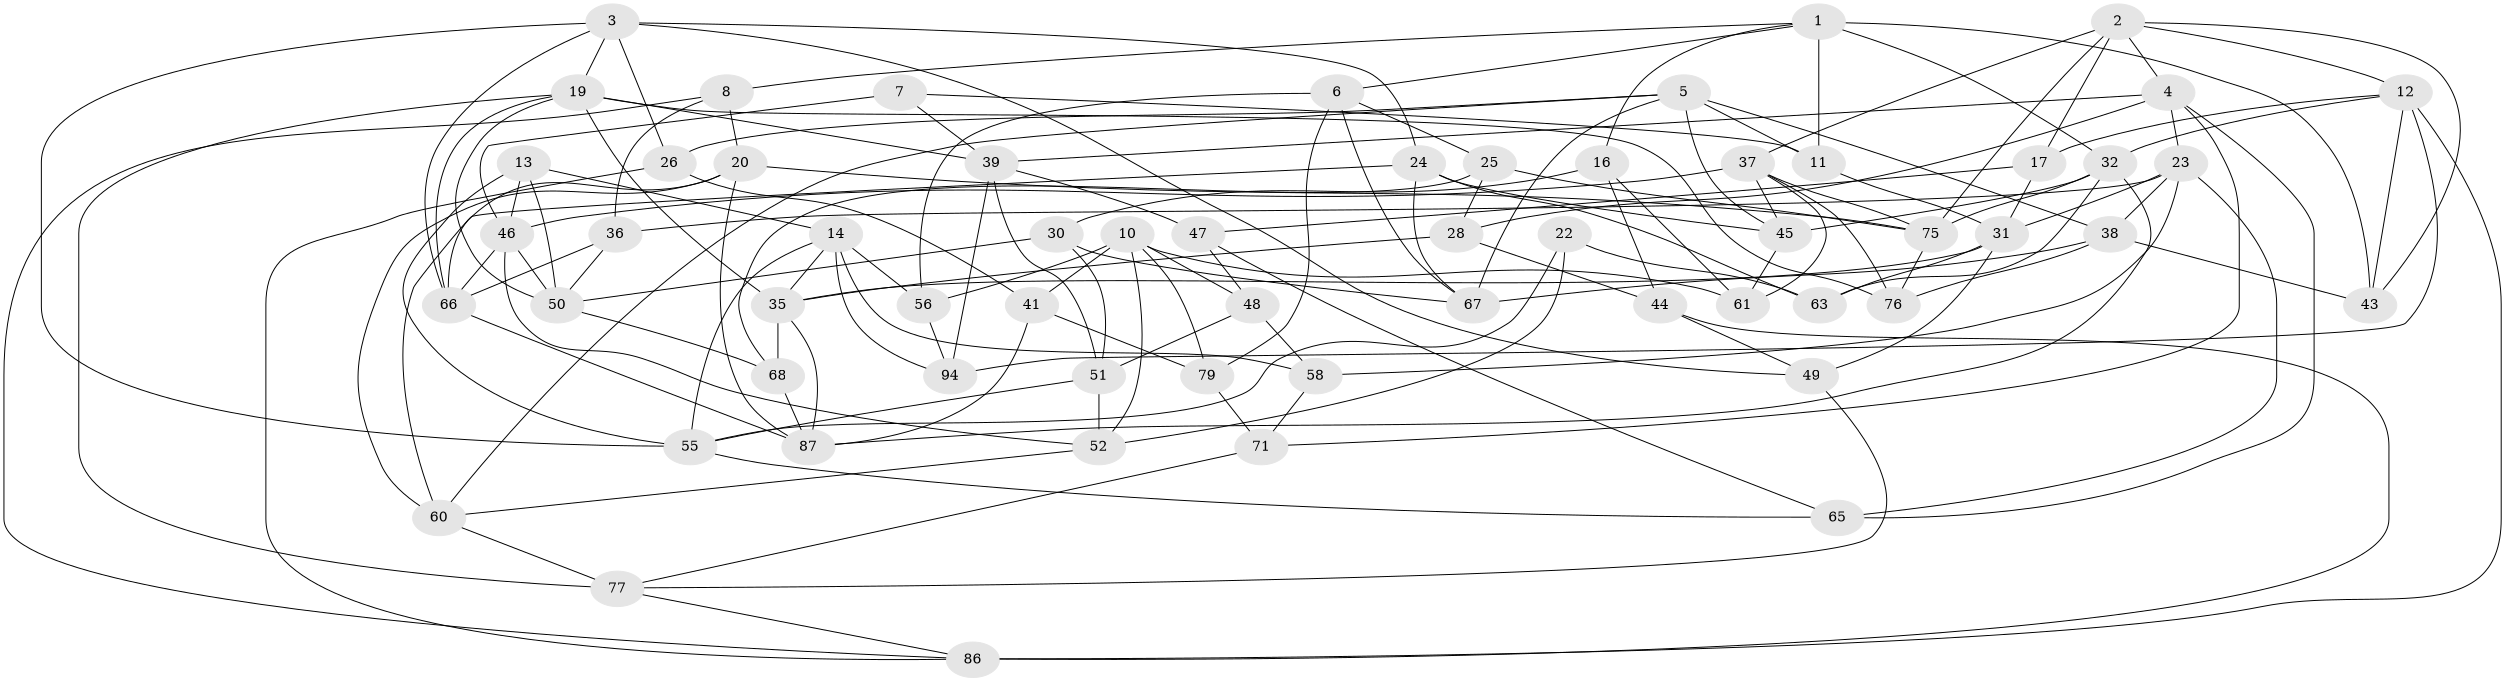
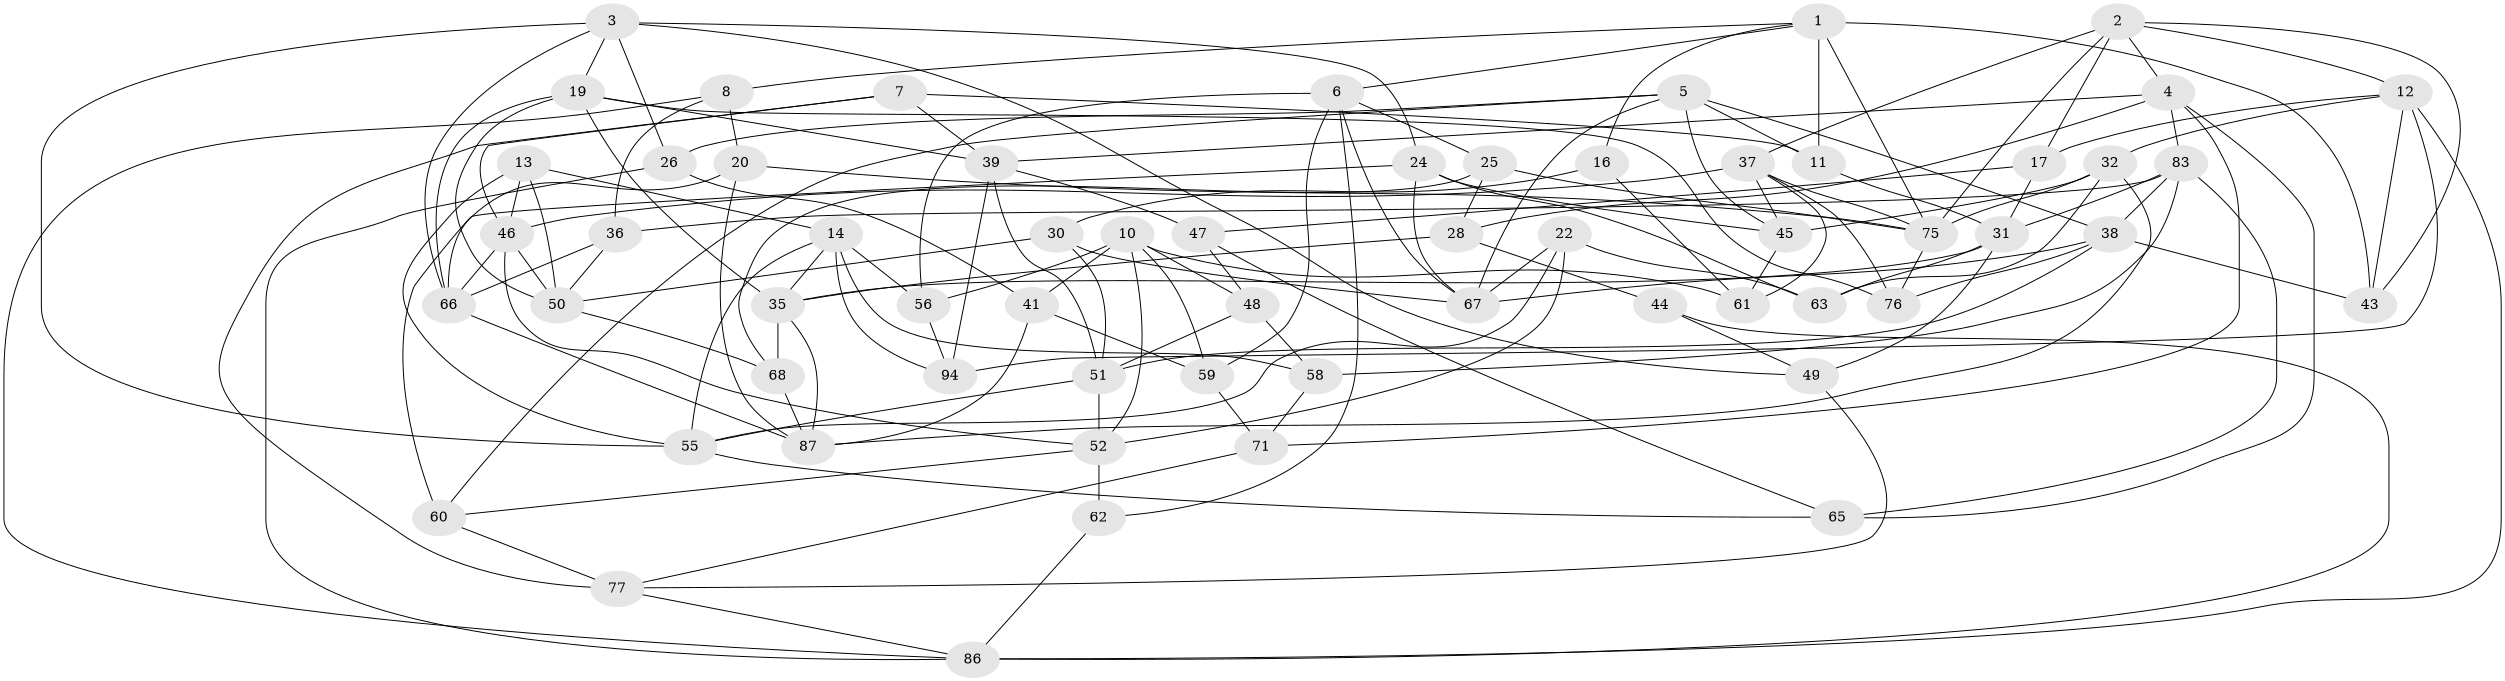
(1972, 80) -> (1875, 128)
(2181, 163) -> (2181, 163)
(421, 233) -> none
(1631, 234) -> none
none -> (1519, 270)
(79, 329) -> (291, 232)
none -> (1765, 343)
(1207, 376) -> (1207, 376)
none -> (1099, 518)
